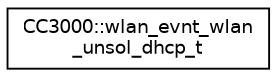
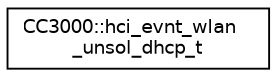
(138, 39) -> (138, 39)
